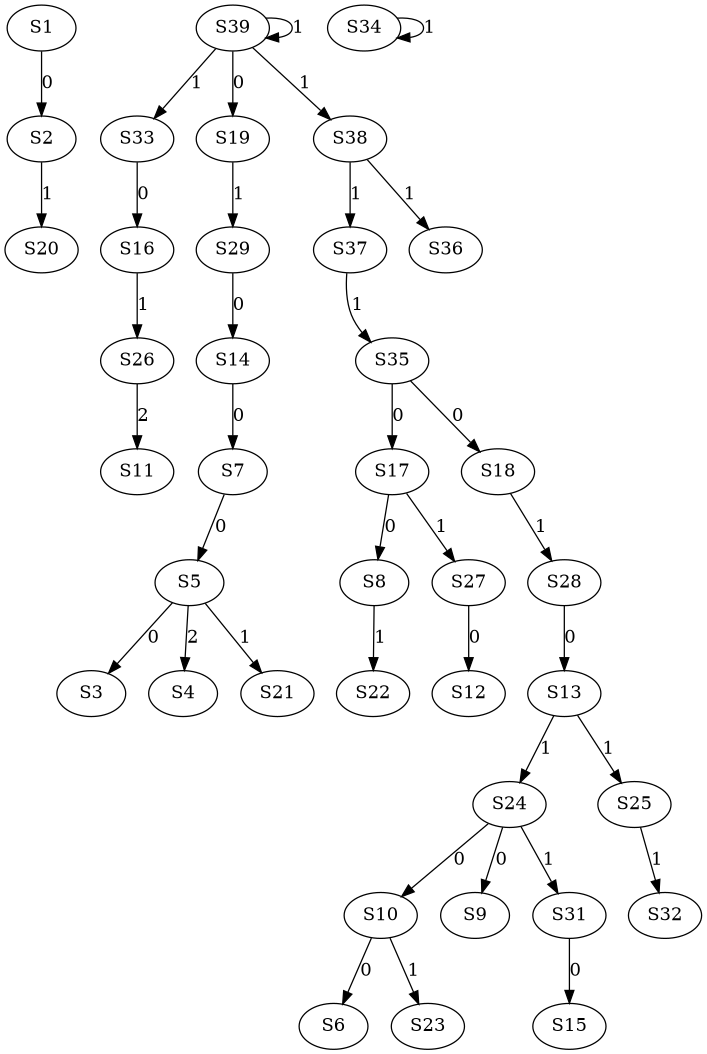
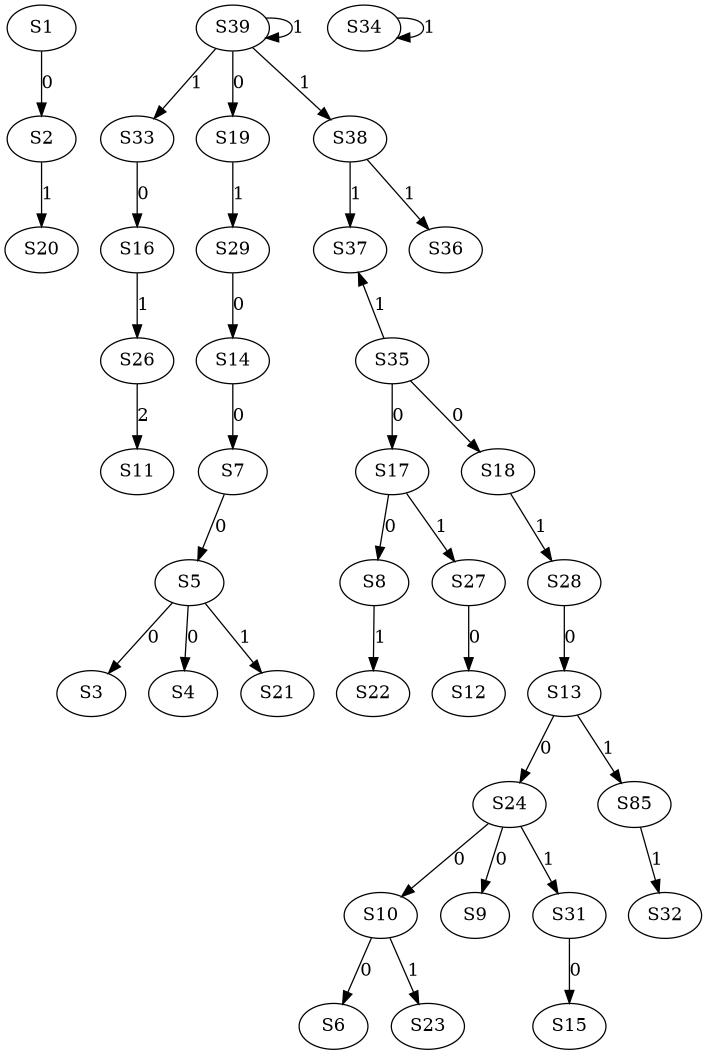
(348, 305) -> (373, 311)
(193, 638) -> (193, 638)
(546, 749) -> (546, 749)
(634, 805) -> (634, 805)
